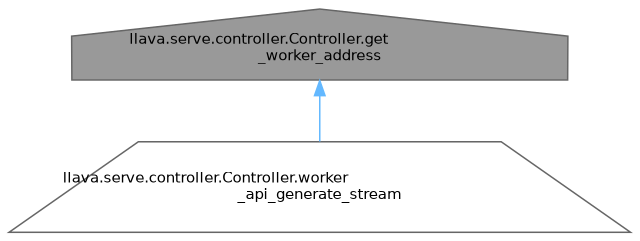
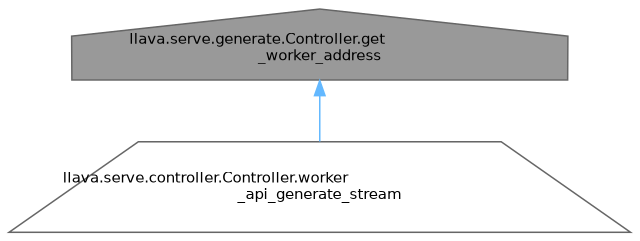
(320, 48) -> (320, 48)
